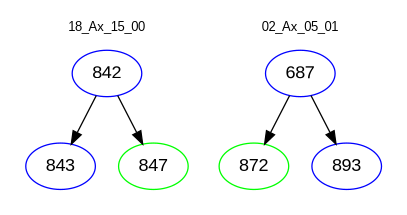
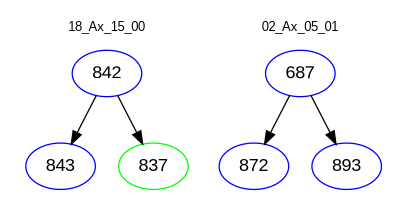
(153, 166) -> (153, 166)
(254, 166) -> (254, 166)
